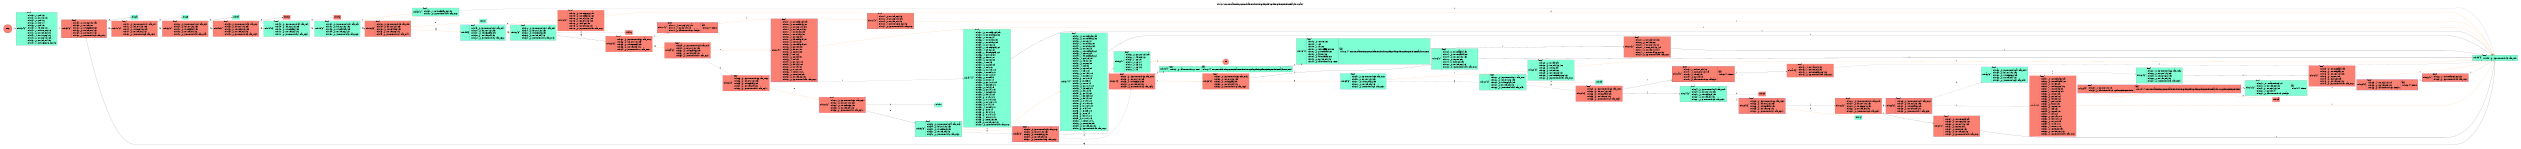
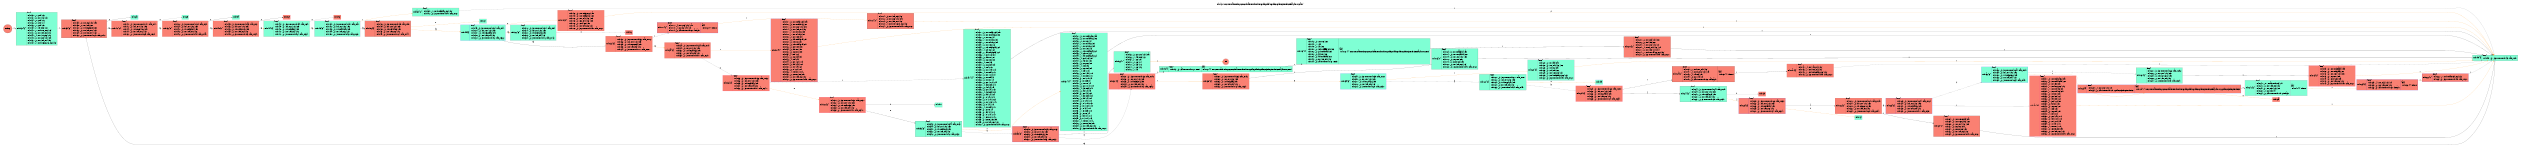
(8, 29) -> (8, 29)
(580, 38) -> (553, 47)
